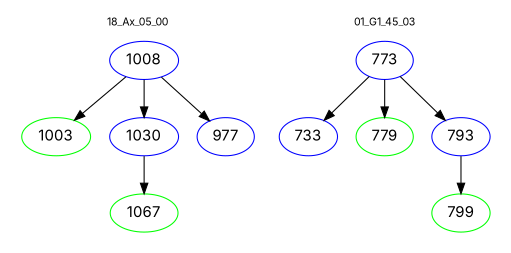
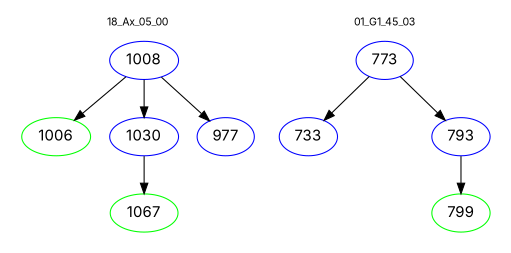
(56, 137) -> (56, 137)
(385, 137) -> none
